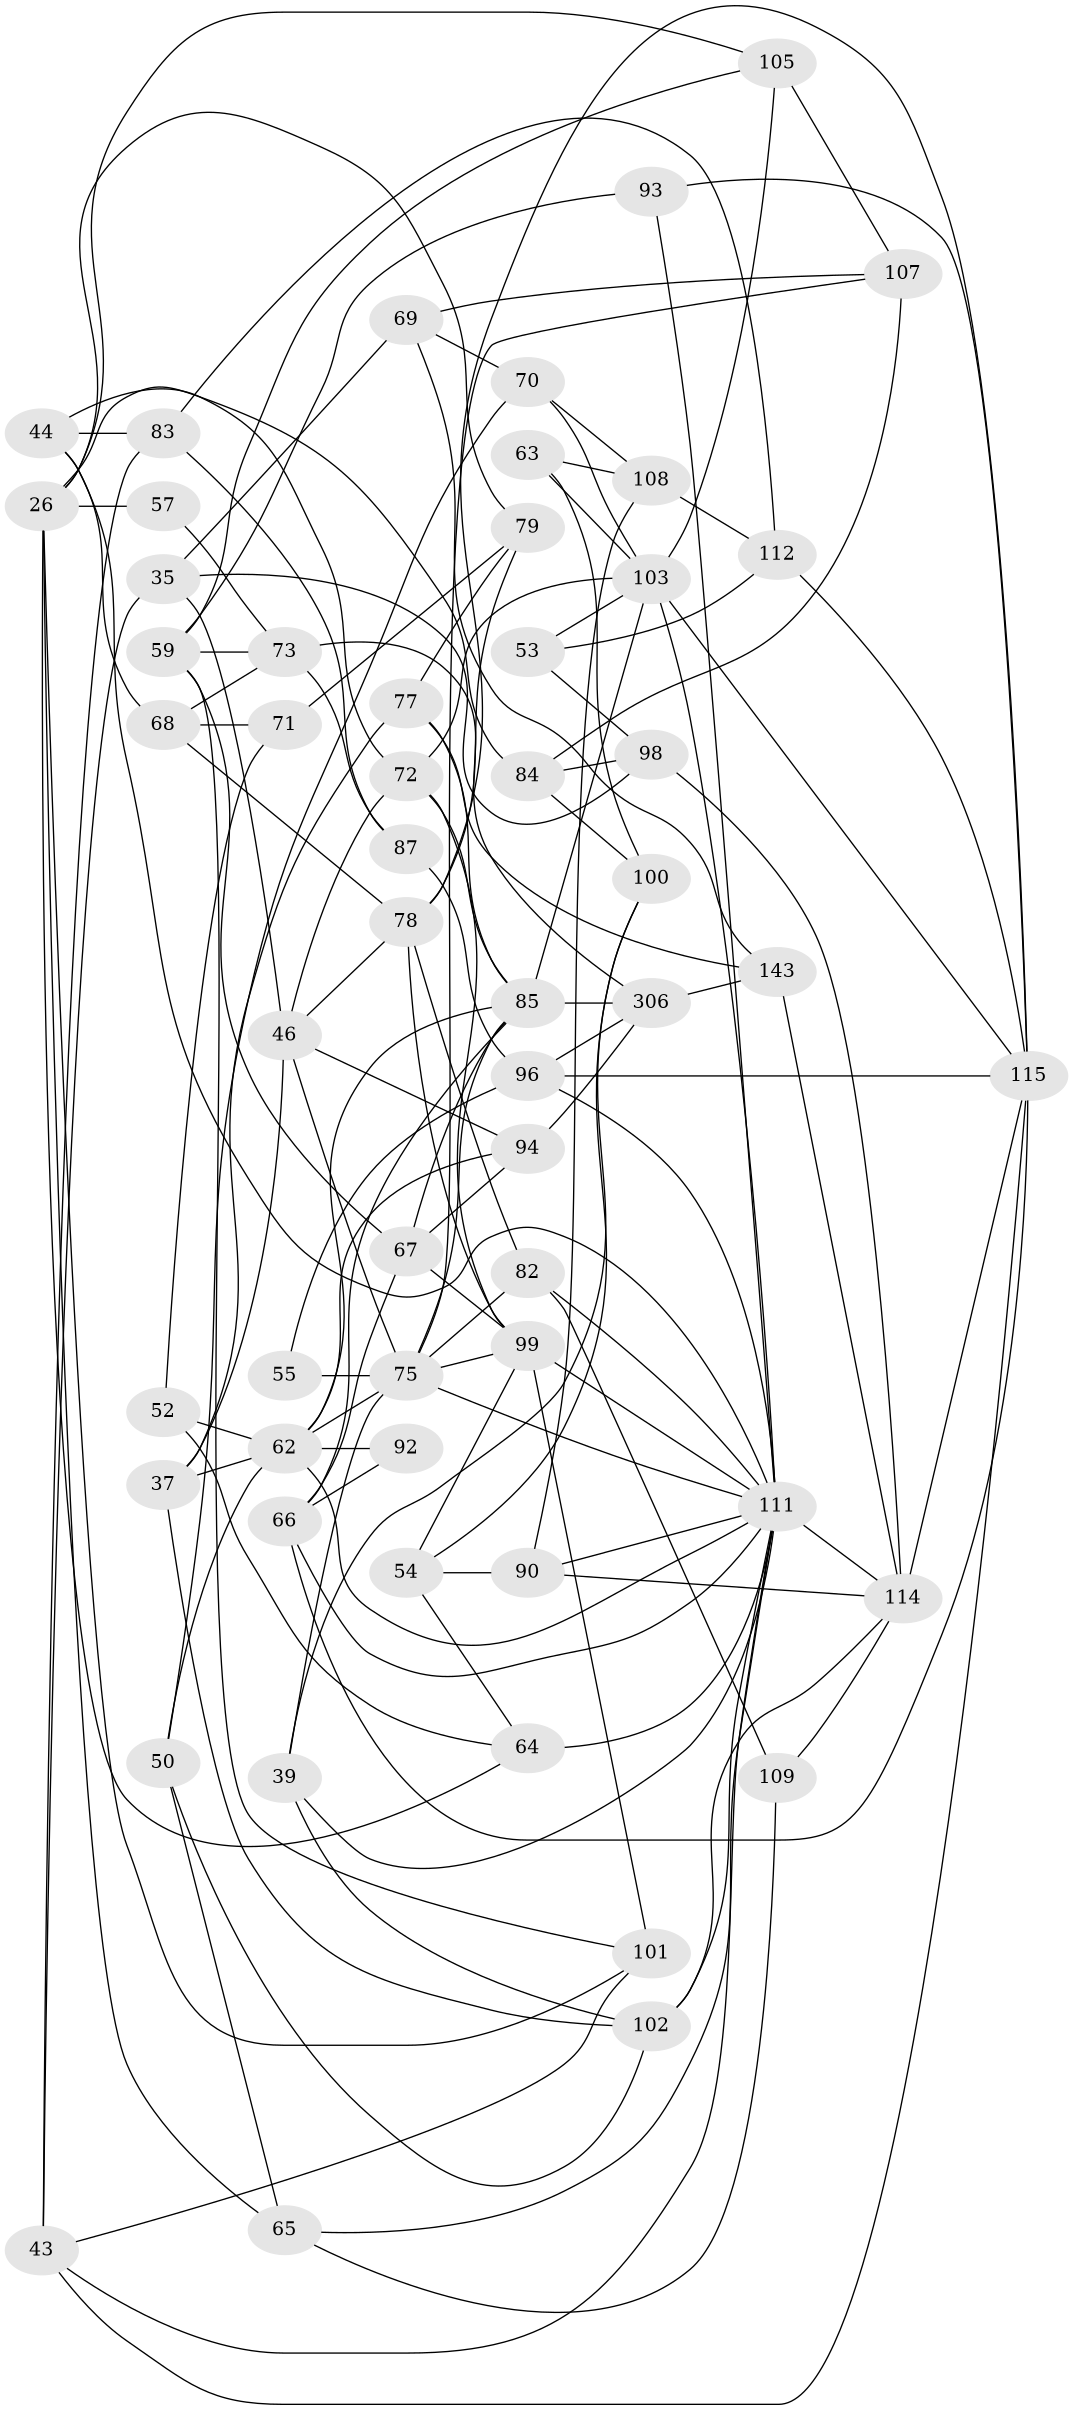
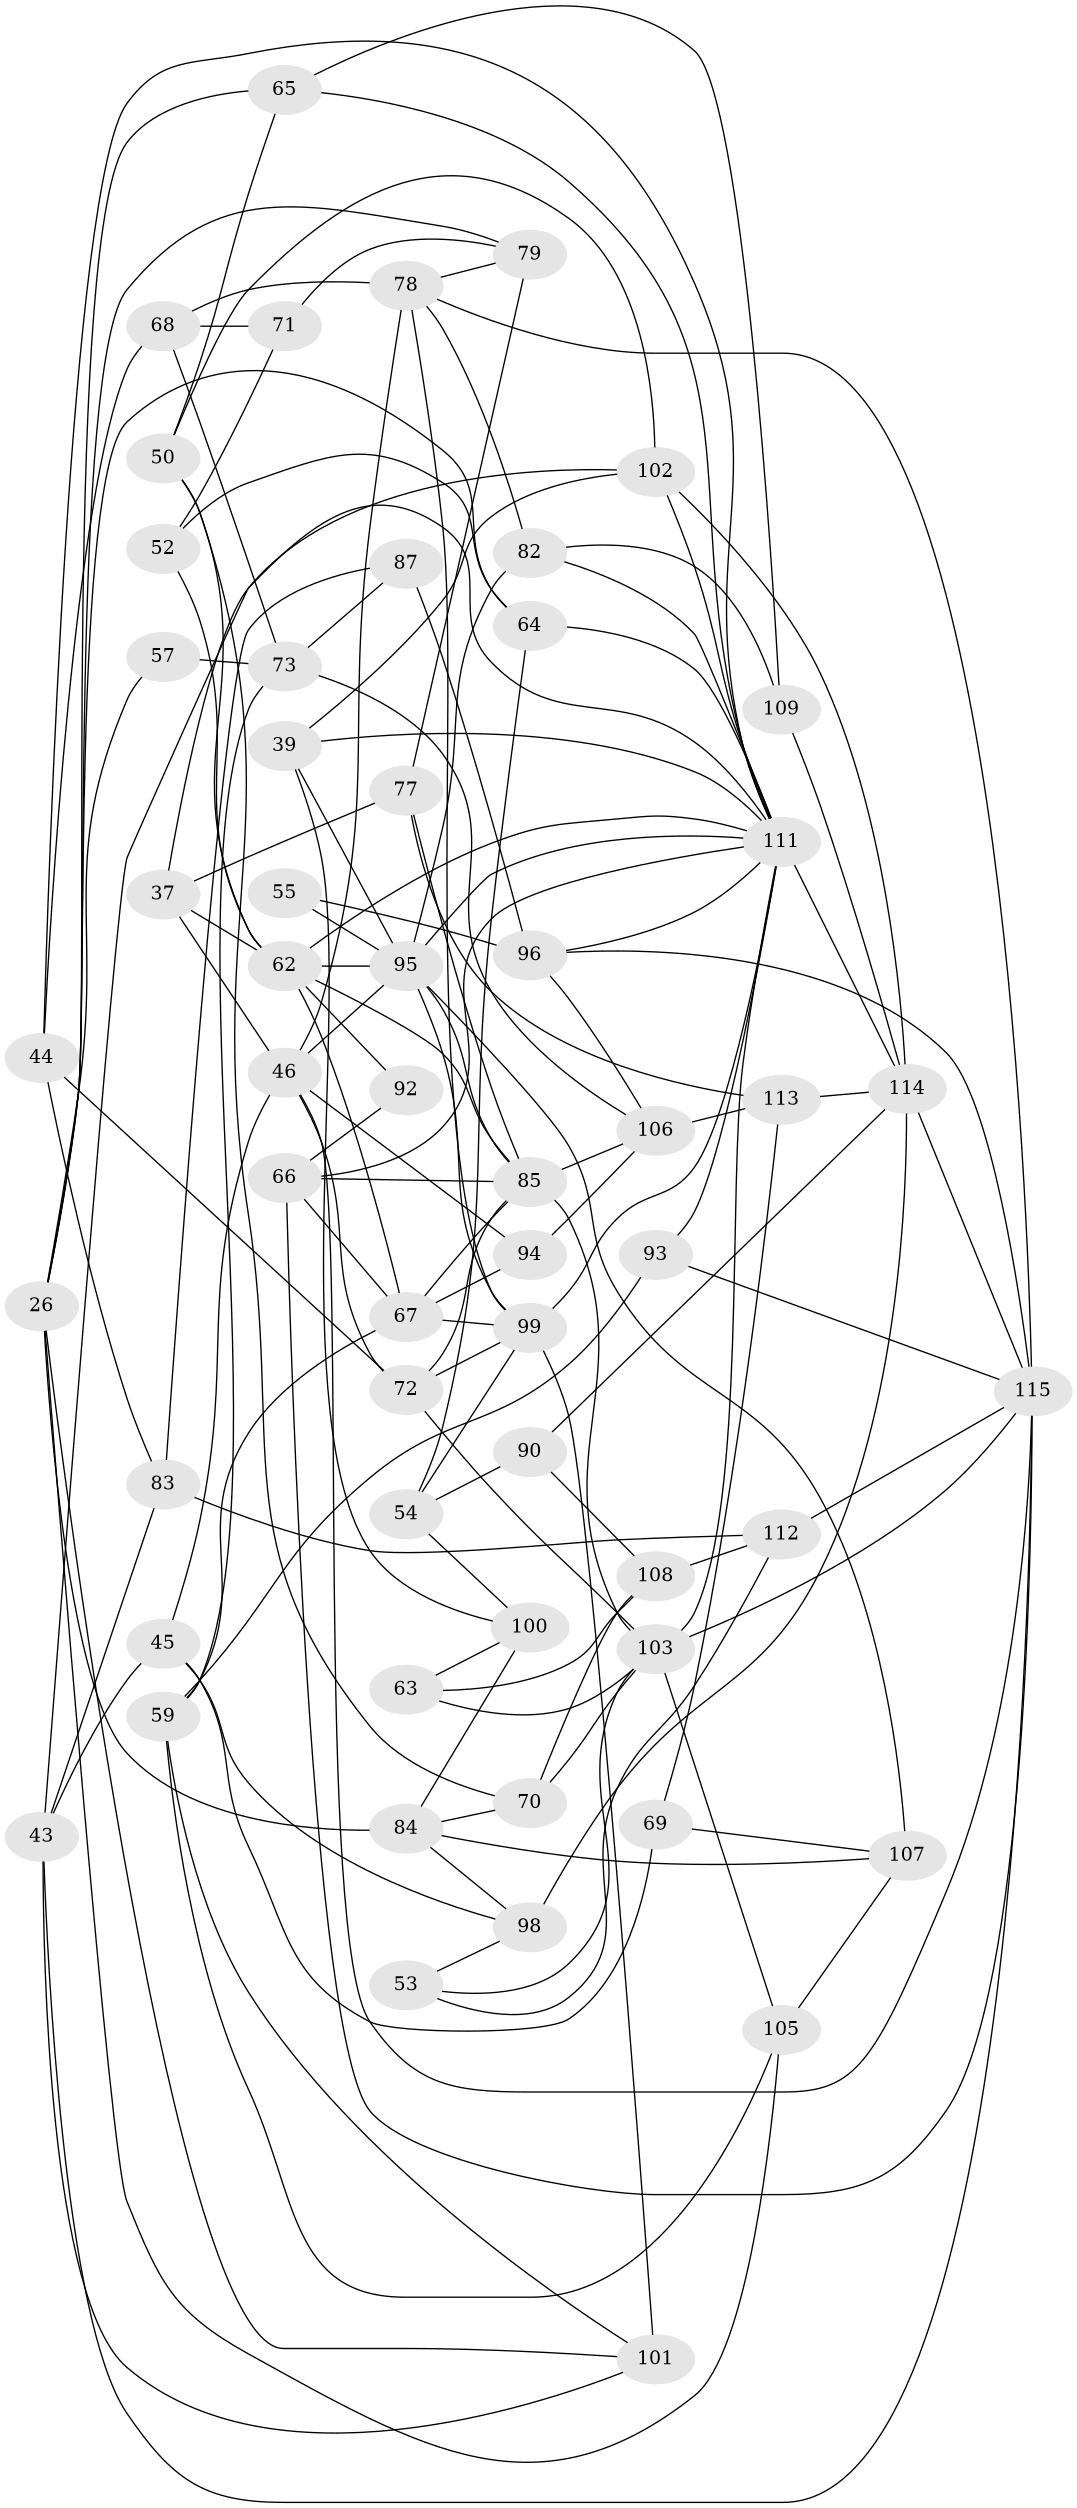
(455, 344) -> (468, 1816)
(163, 579) -> (163, 1644)
(777, 972) -> (782, 1100)
(652, 1003) -> (656, 1131)
(347, 1254) -> (357, 1138)
(406, 1376) -> (406, 966)
(652, 1540) -> none
none -> (478, 2090)
